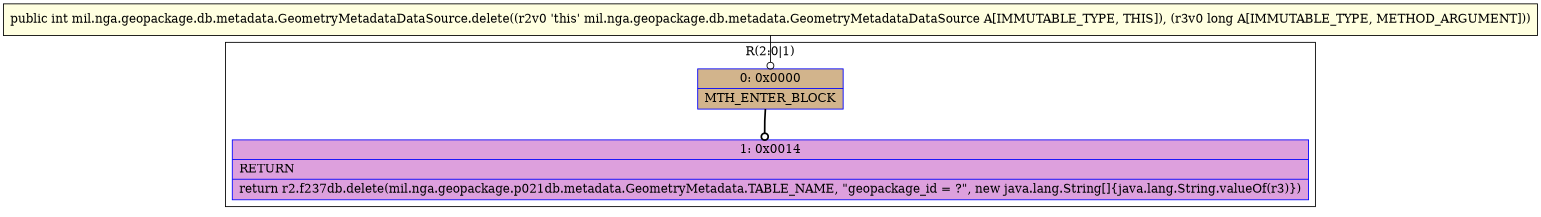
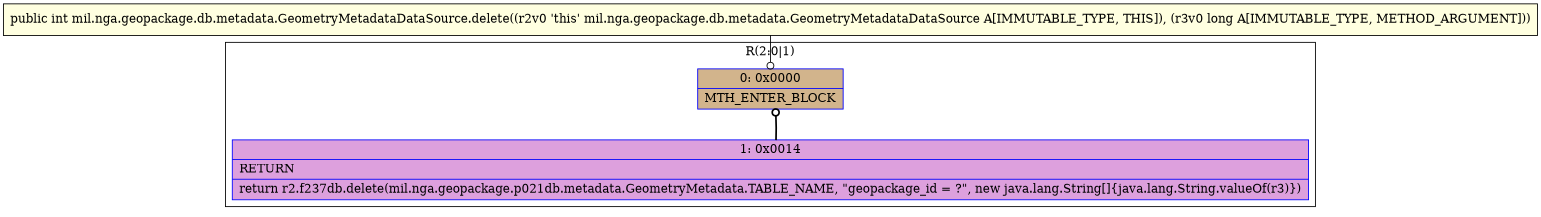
(765, 121) -> (776, 128)
